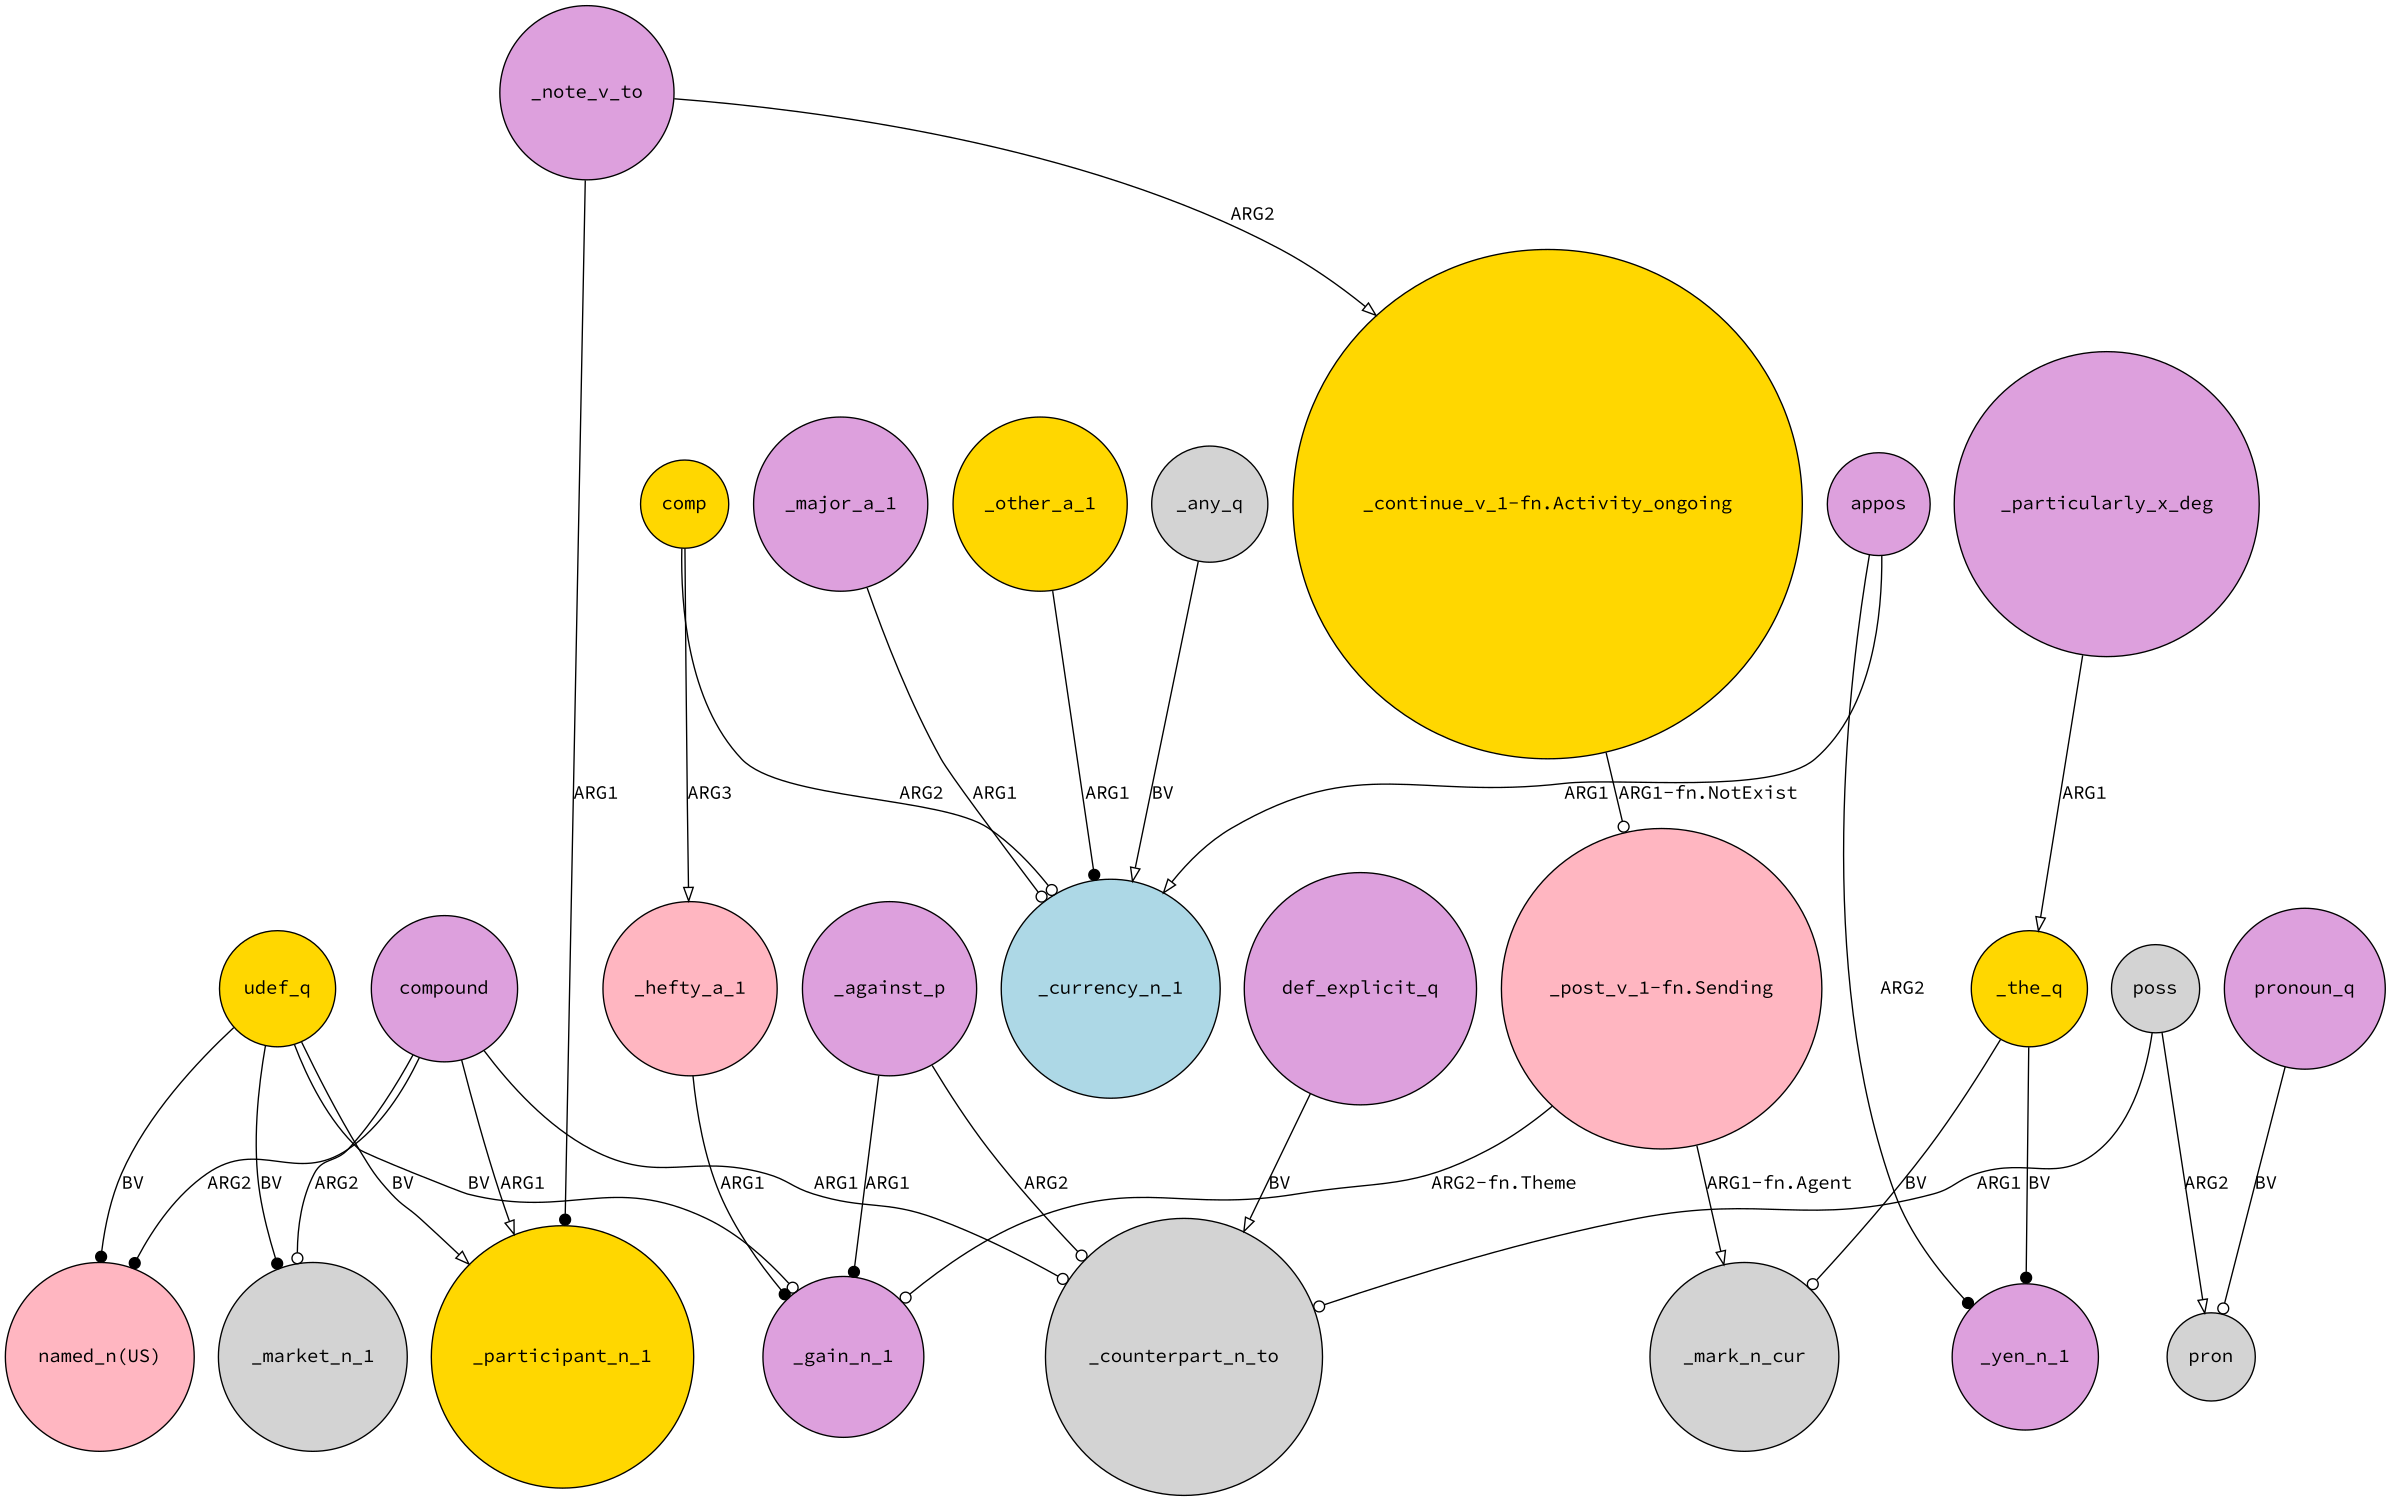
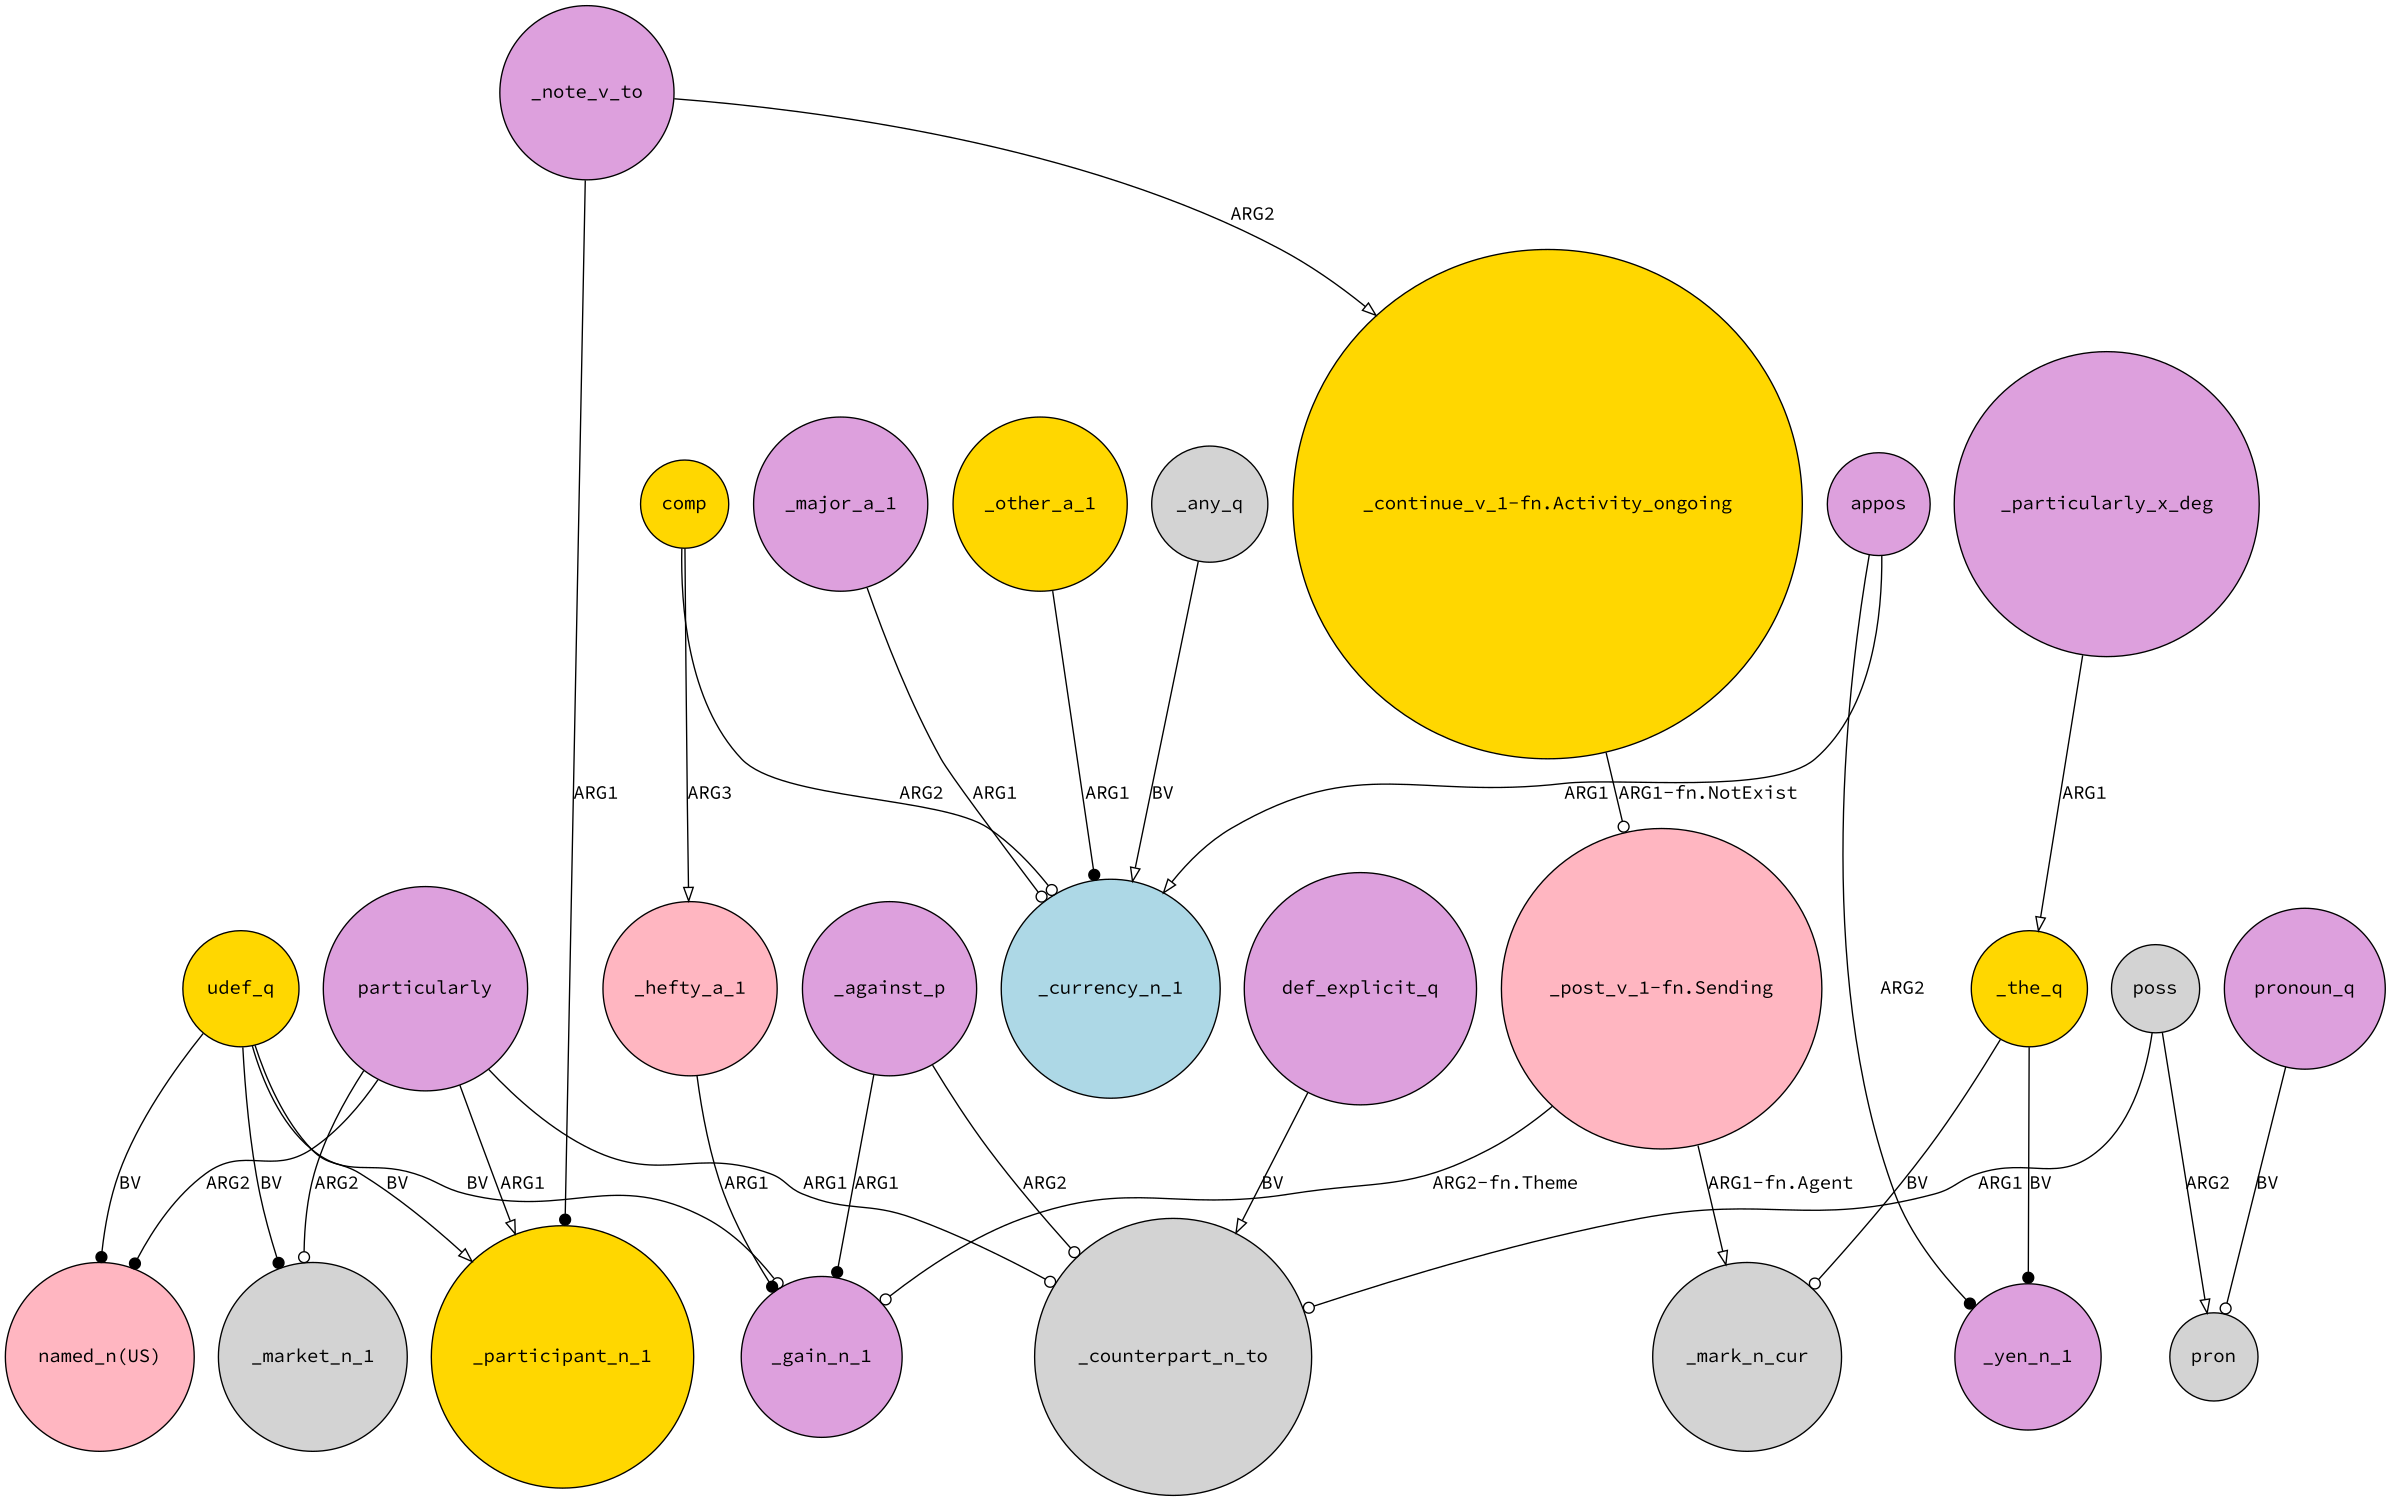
(444, 989) -> (425, 989)
